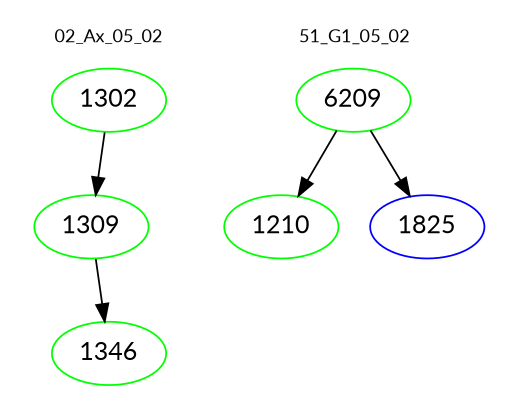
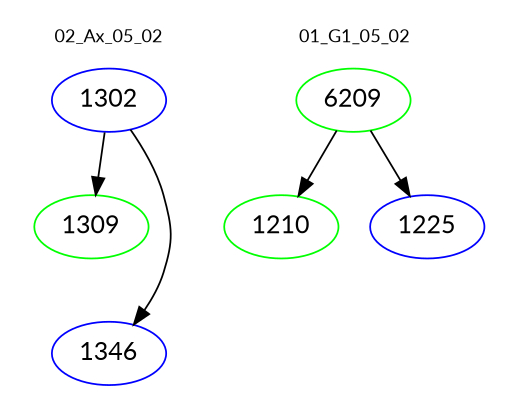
(355, 38) -> (355, 38)
(109, 100) -> (109, 100)
(427, 227) -> (427, 227)
(99, 282) -> (169, 218)
(109, 353) -> (109, 353)
